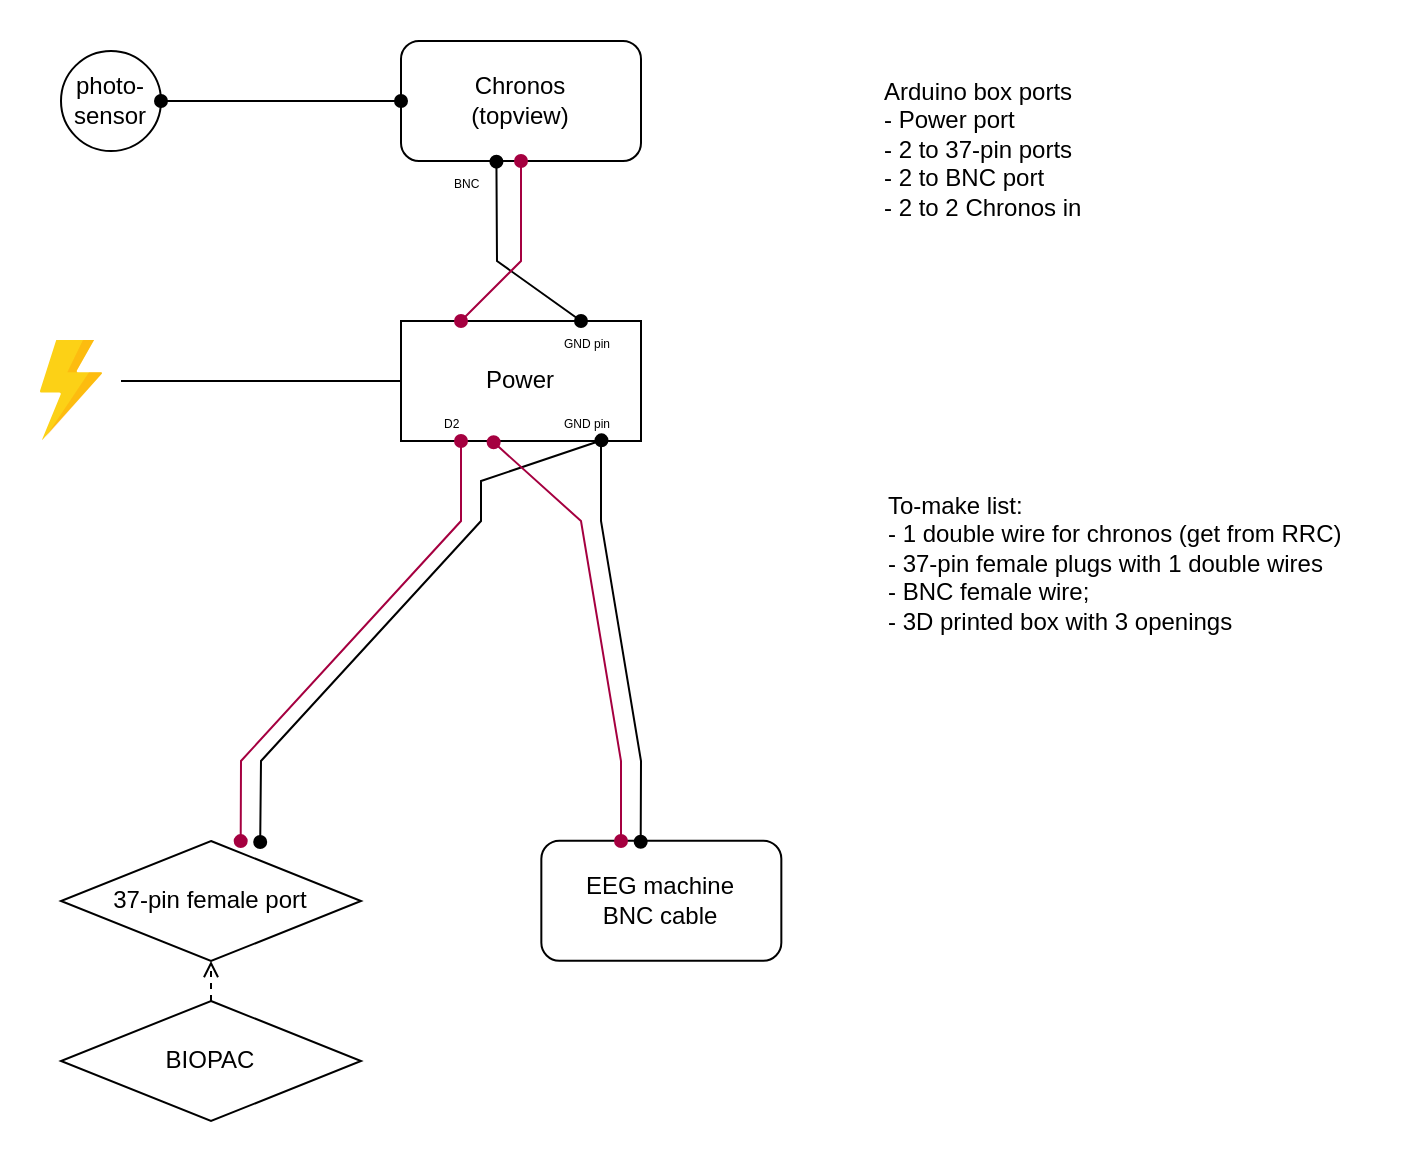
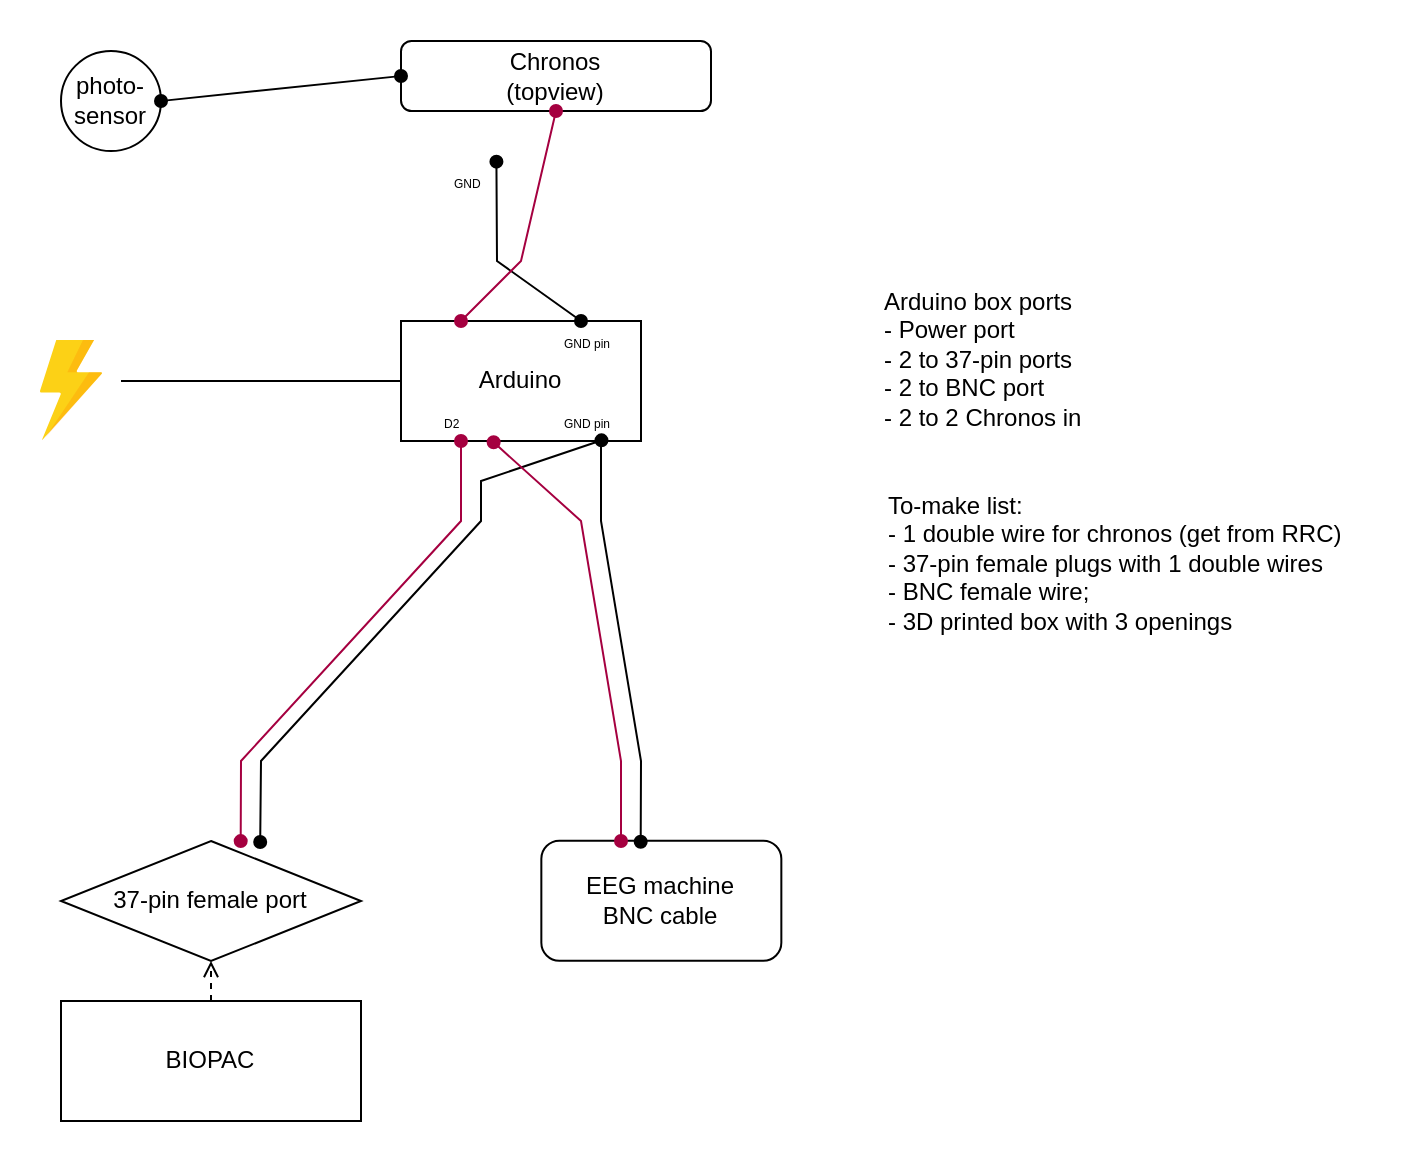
(521, 101) -> (556, 76)
(991, 143) -> (991, 353)
(475, 181) -> (475, 181)
(521, 381) -> (521, 381)
(211, 1061) -> (211, 1061)
